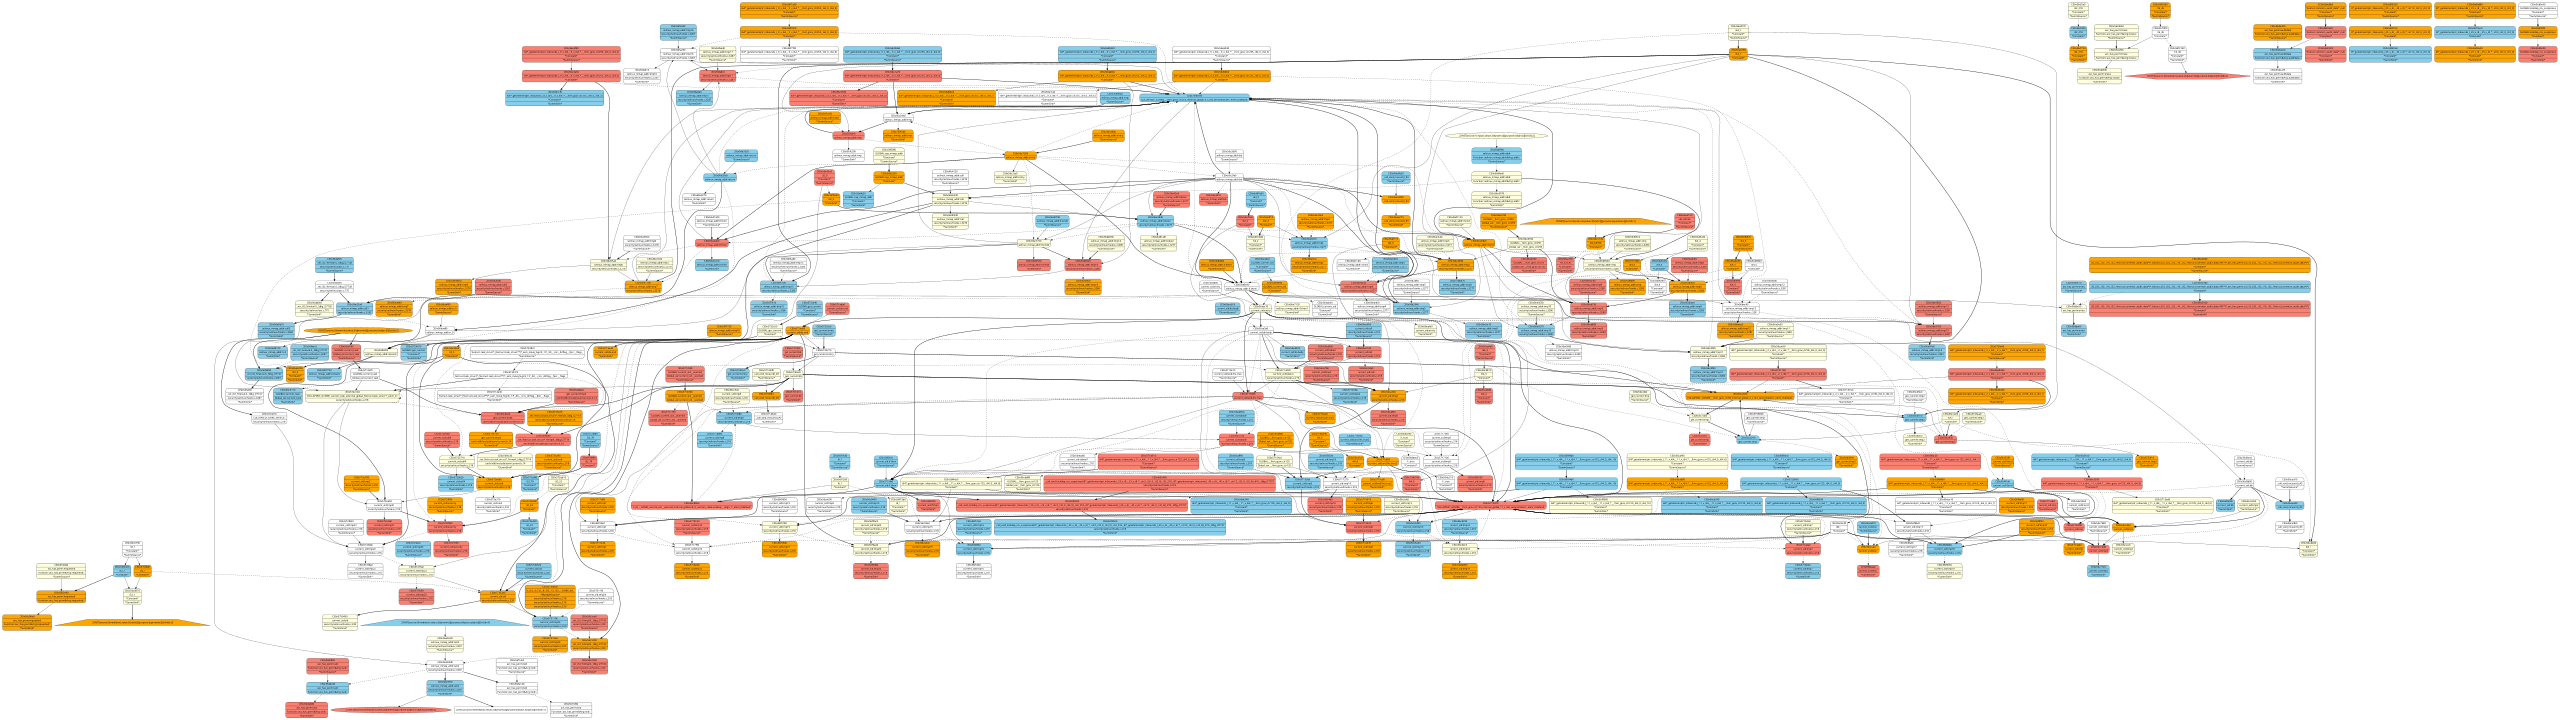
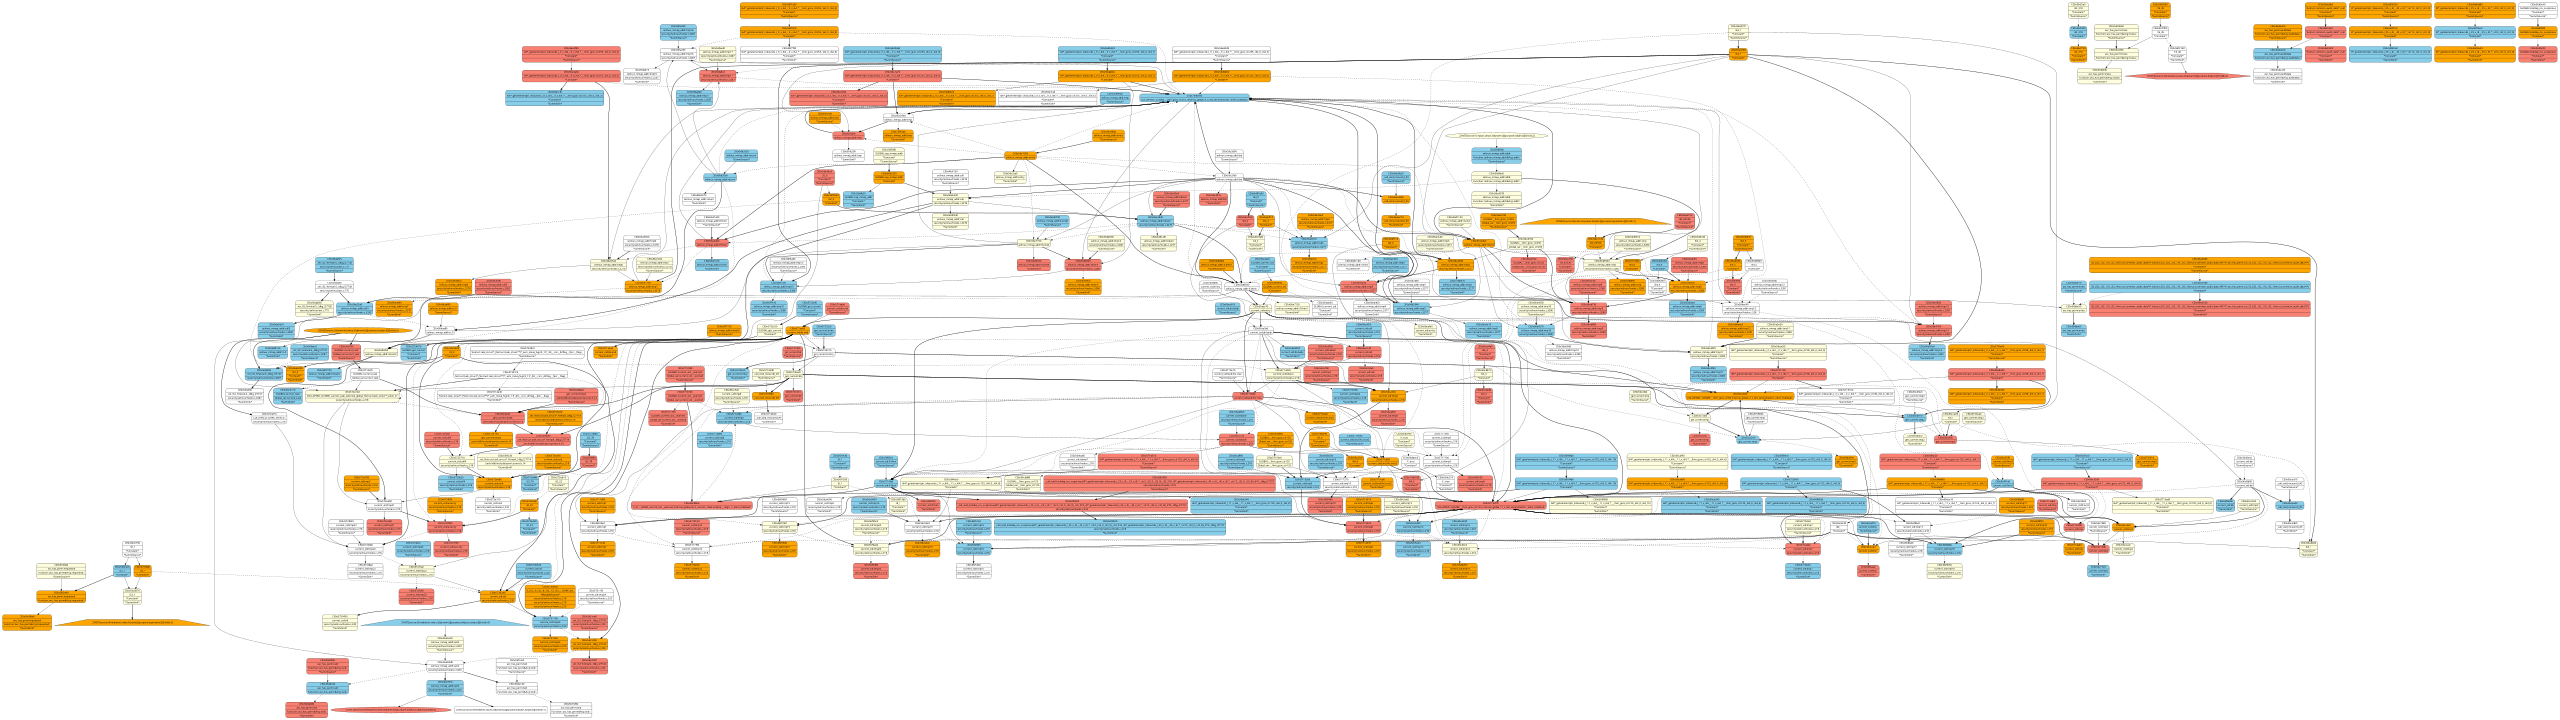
(934, 148) -> (935, 148)
none -> (1261, 211)
(685, 396) -> (685, 396)
